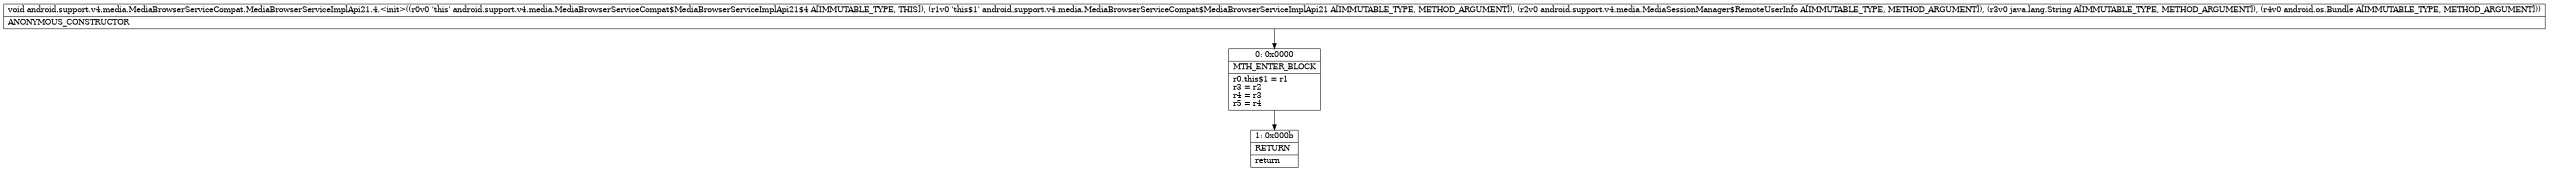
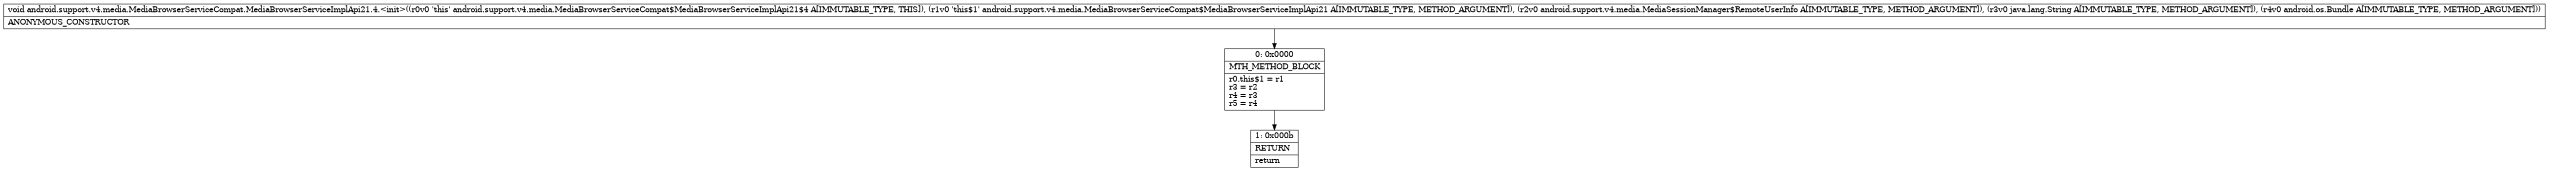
(1274, 67) -> (1274, 67)
